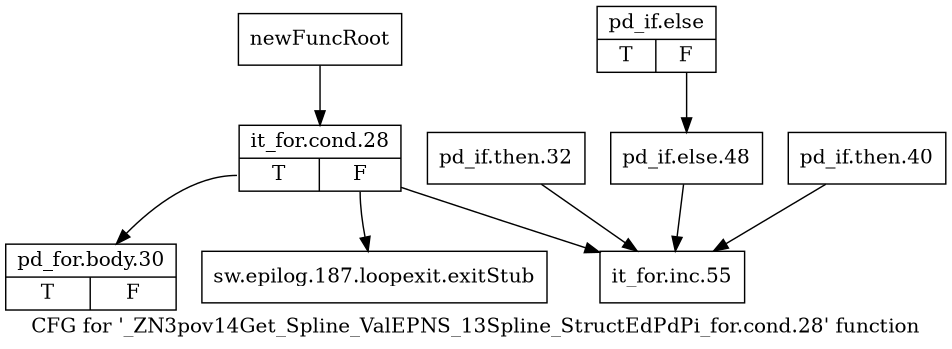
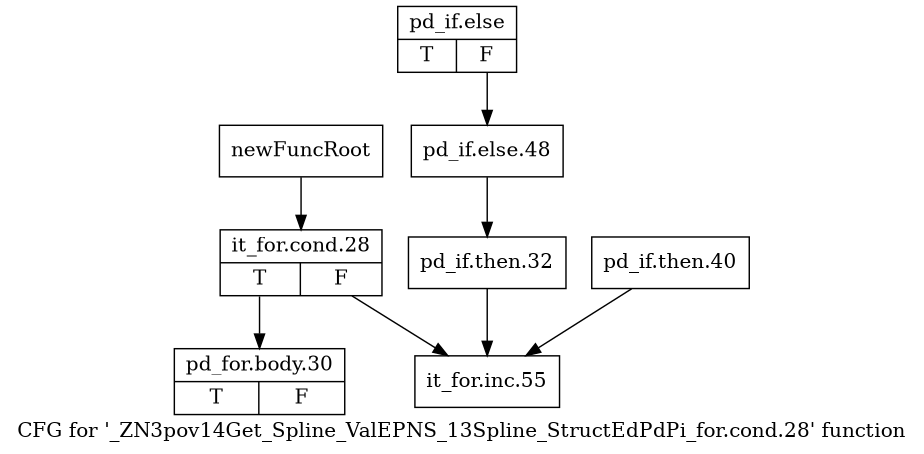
(680, 210) -> (487, 200)
(374, 277) -> none
